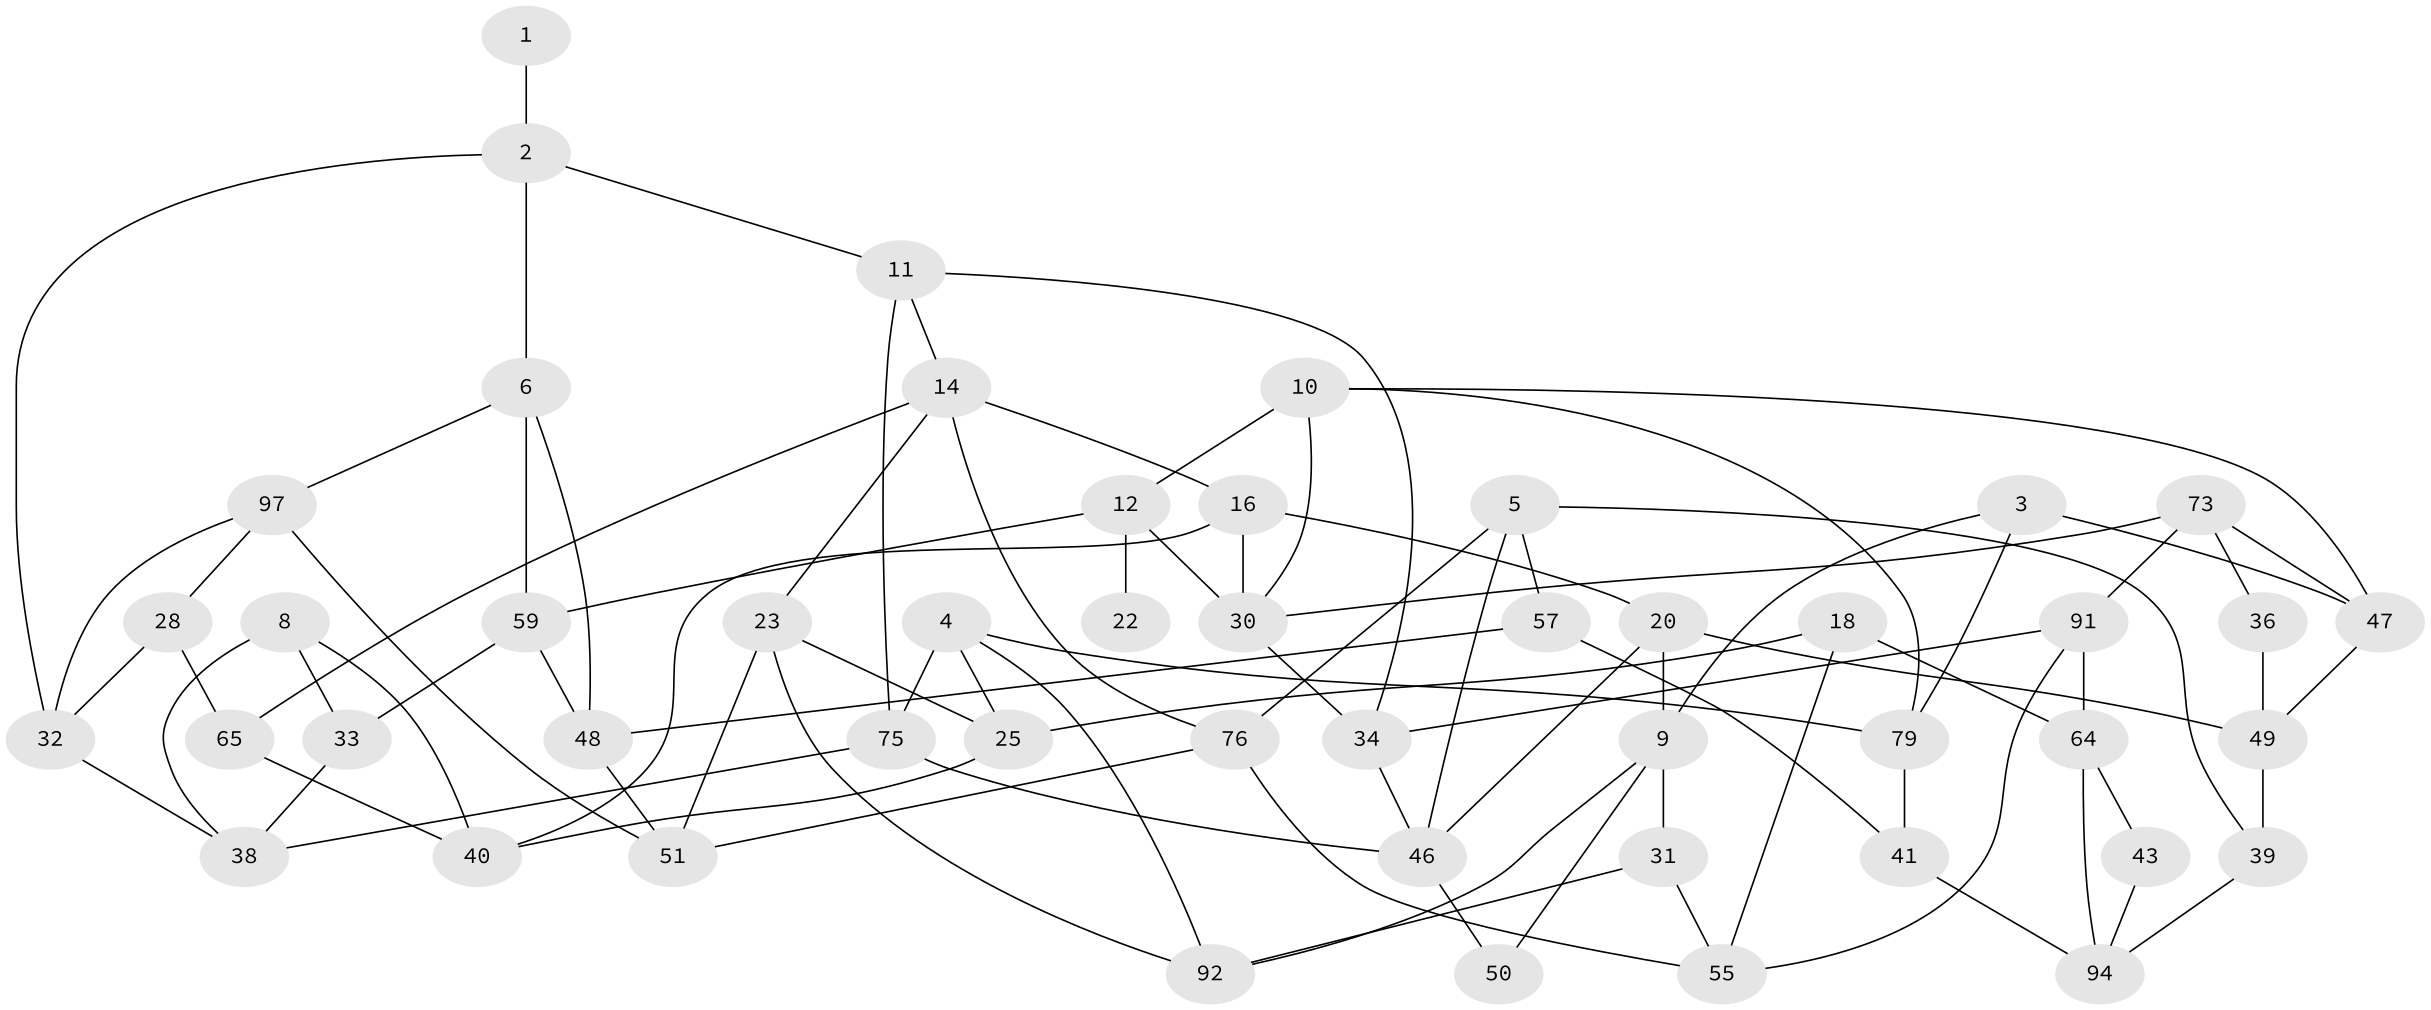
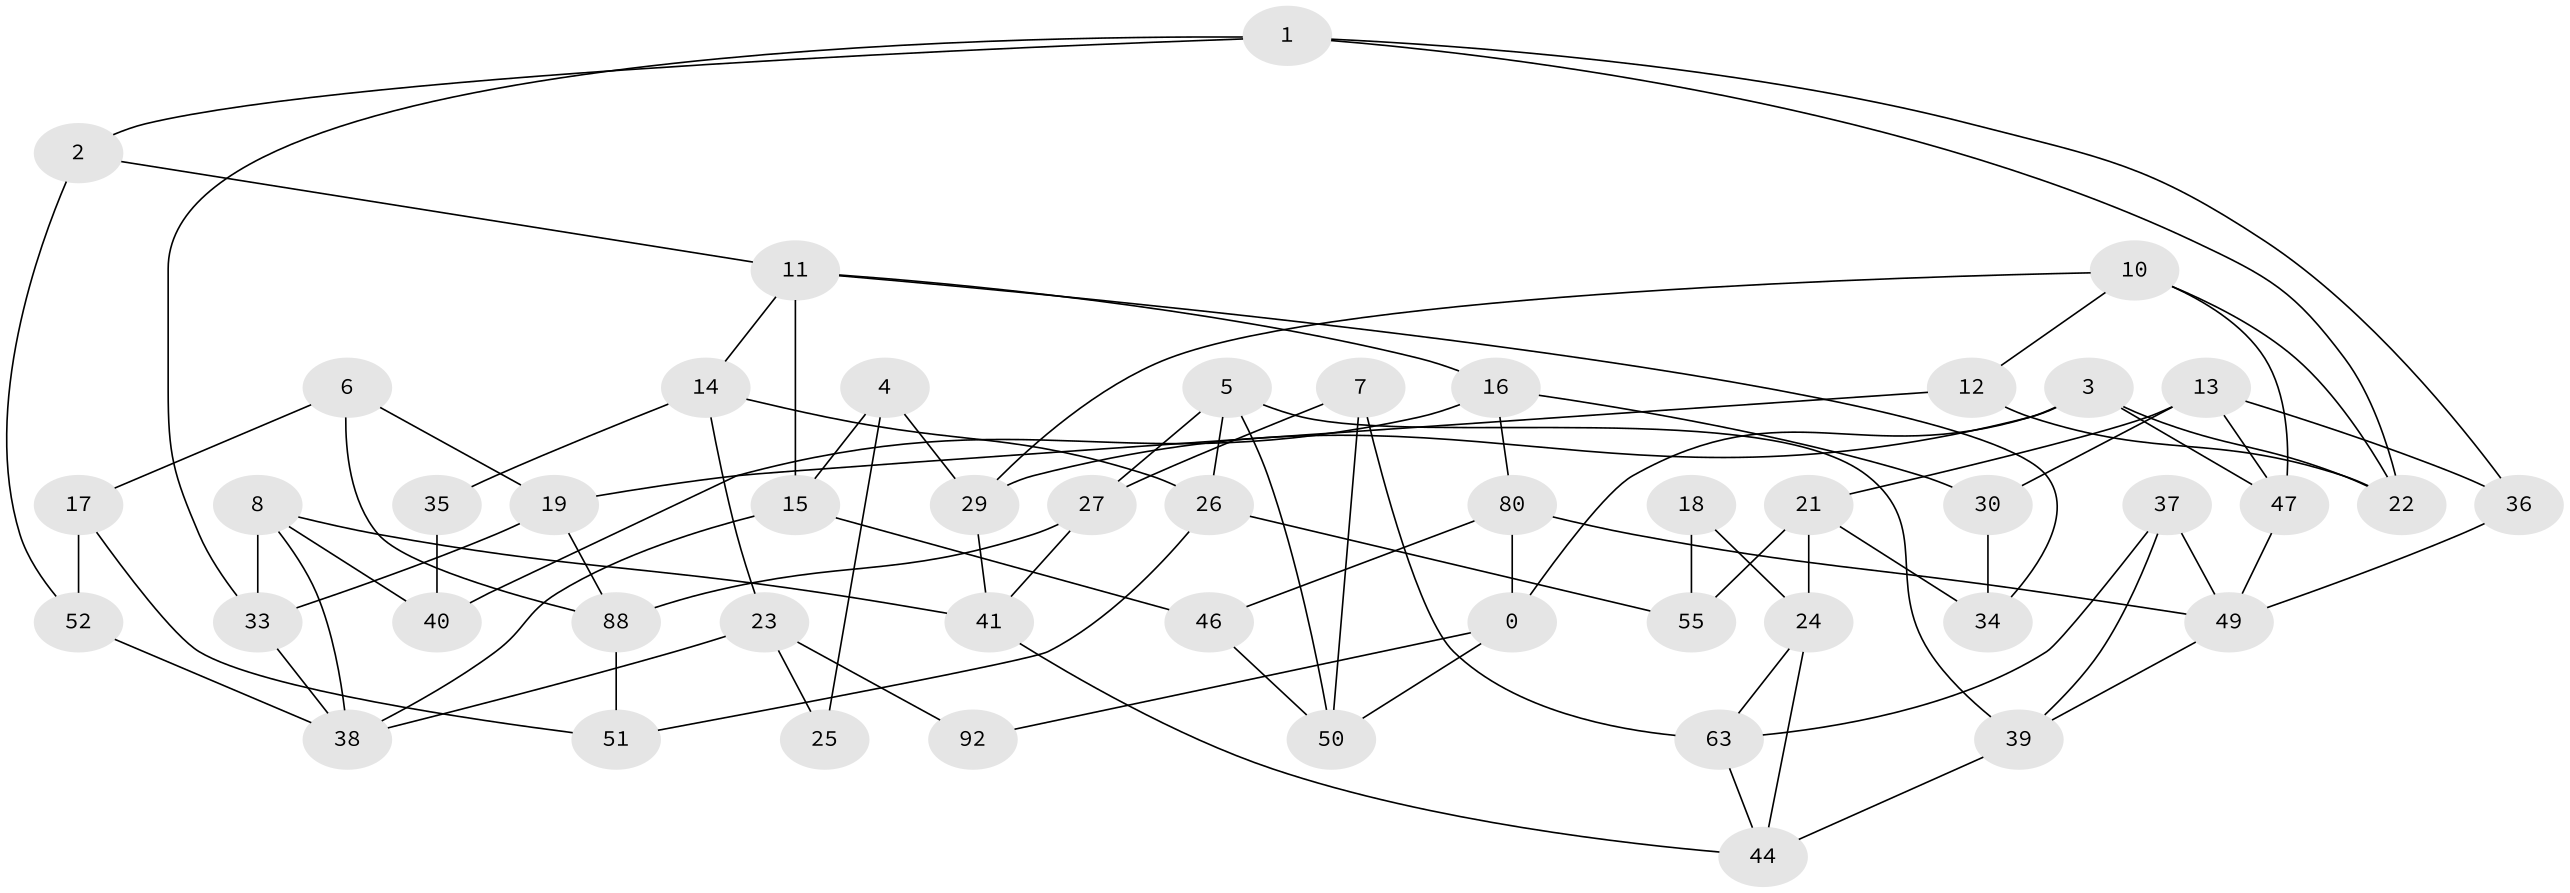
none -> (466, 95)
none -> (1975, 125)
none -> (1927, 145)
(526, 270) -> none
none -> (1361, 388)
none -> (2214, 439)
(1098, 442) -> (1151, 308)
(272, 505) -> (79, 505)
none -> (2167, 505)
(2201, 505) -> (2206, 388)
(1308, 507) -> (2298, 361)
(1184, 564) -> none
none -> (638, 570)
(168, 622) -> none
(526, 622) -> (554, 505)
(1546, 622) -> (1092, 505)
(1663, 622) -> (1512, 505)
(2084, 622) -> (1809, 505)
(1466, 672) -> (1293, 560)
(1502, 680) -> none
(51, 740) -> (79, 622)
(230, 740) -> (437, 505)
(588, 740) -> (616, 622)
(720, 740) -> (557, 684)
(891, 740) -> (795, 505)
(1235, 740) -> (1209, 505)
(1663, 740) -> (1512, 622)
(1904, 740) -> (975, 505)
(2084, 740) -> (1809, 622)
(1120, 783) -> none
(1394, 798) -> none
(748, 809) -> none
(1663, 857) -> none
(2146, 857) -> (1719, 740)
(2100, 974) -> (1763, 857)
